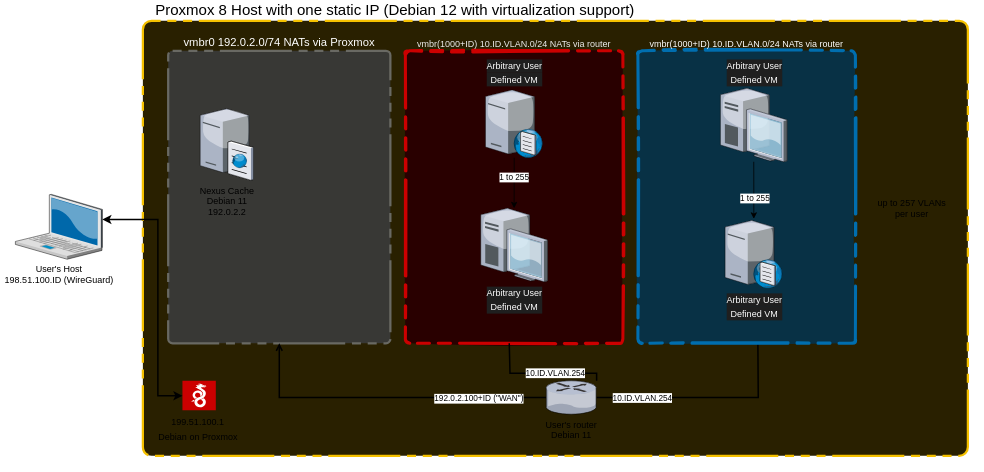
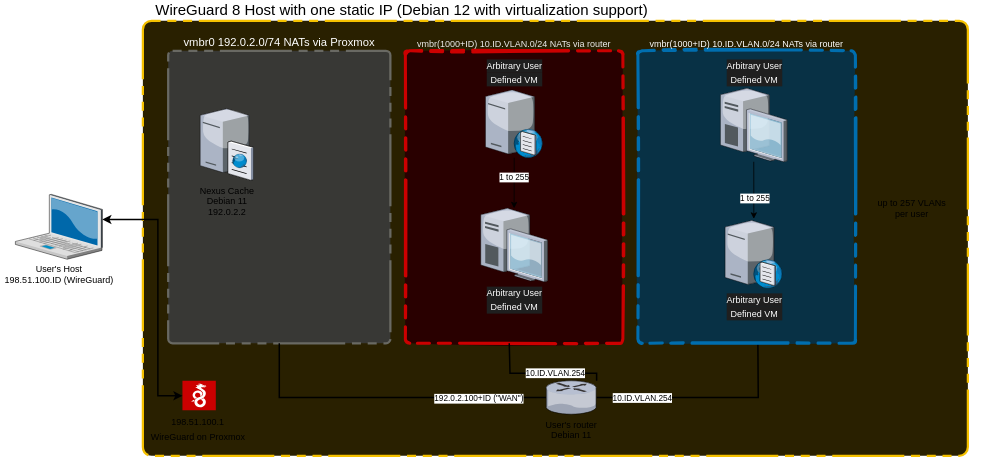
(425, 9) -> (432, 9)
(279, 350) -> (279, 348)
(198, 422) -> (198, 422)
(200, 437) -> (200, 437)
